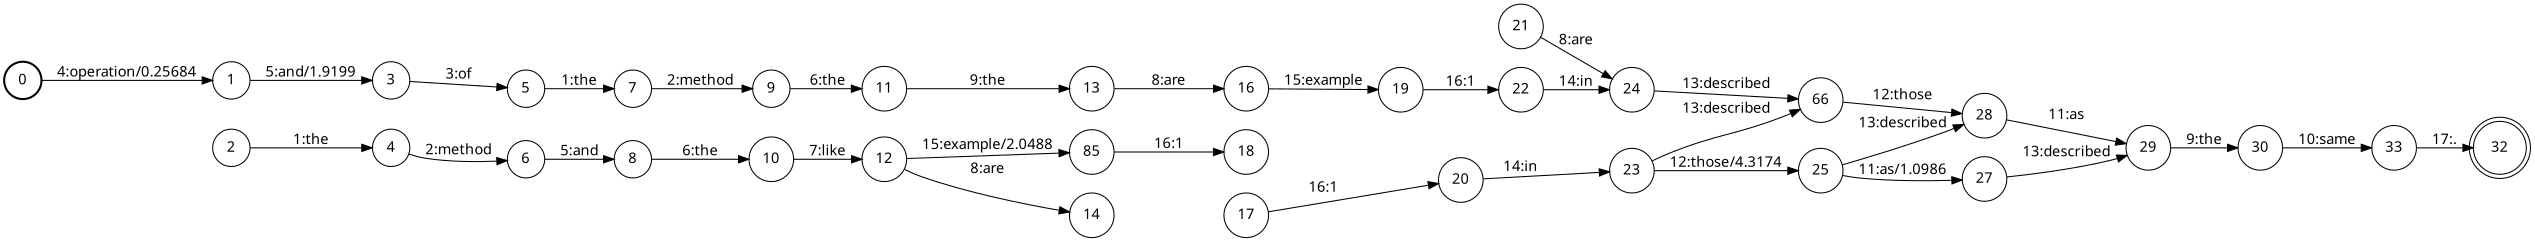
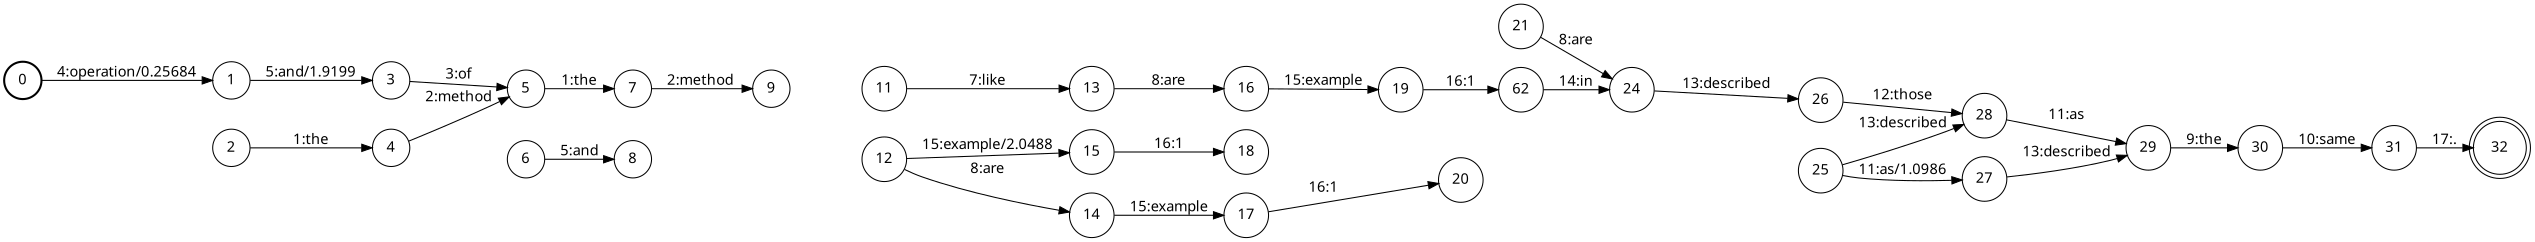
(988, 81) -> (988, 81)
(821, 89) -> none
(1521, 90) -> (1521, 90)
(1821, 100) -> (1821, 100)
(2394, 148) -> (2394, 148)
(1092, 152) -> (1092, 152)
(771, 159) -> none
(452, 161) -> (455, 122)
(1632, 171) -> none
none -> (1164, 215)
